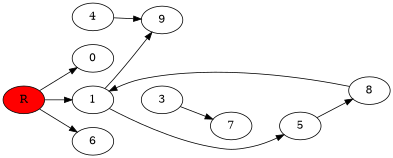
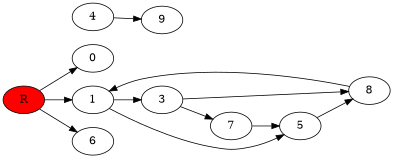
(127, 64) -> (124, 100)
none -> (262, 95)
none -> (262, 126)
